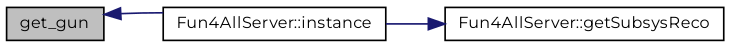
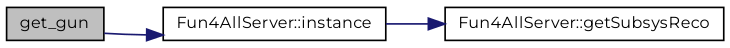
(142, 13) -> (125, 34)
